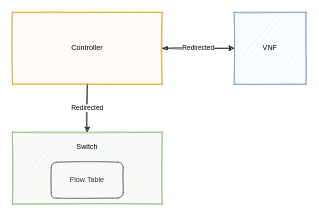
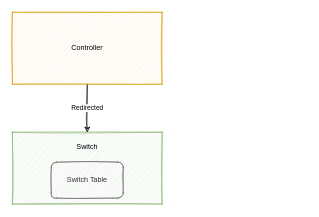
(199, 48) -> none
(270, 48) -> none
(87, 180) -> (87, 180)
